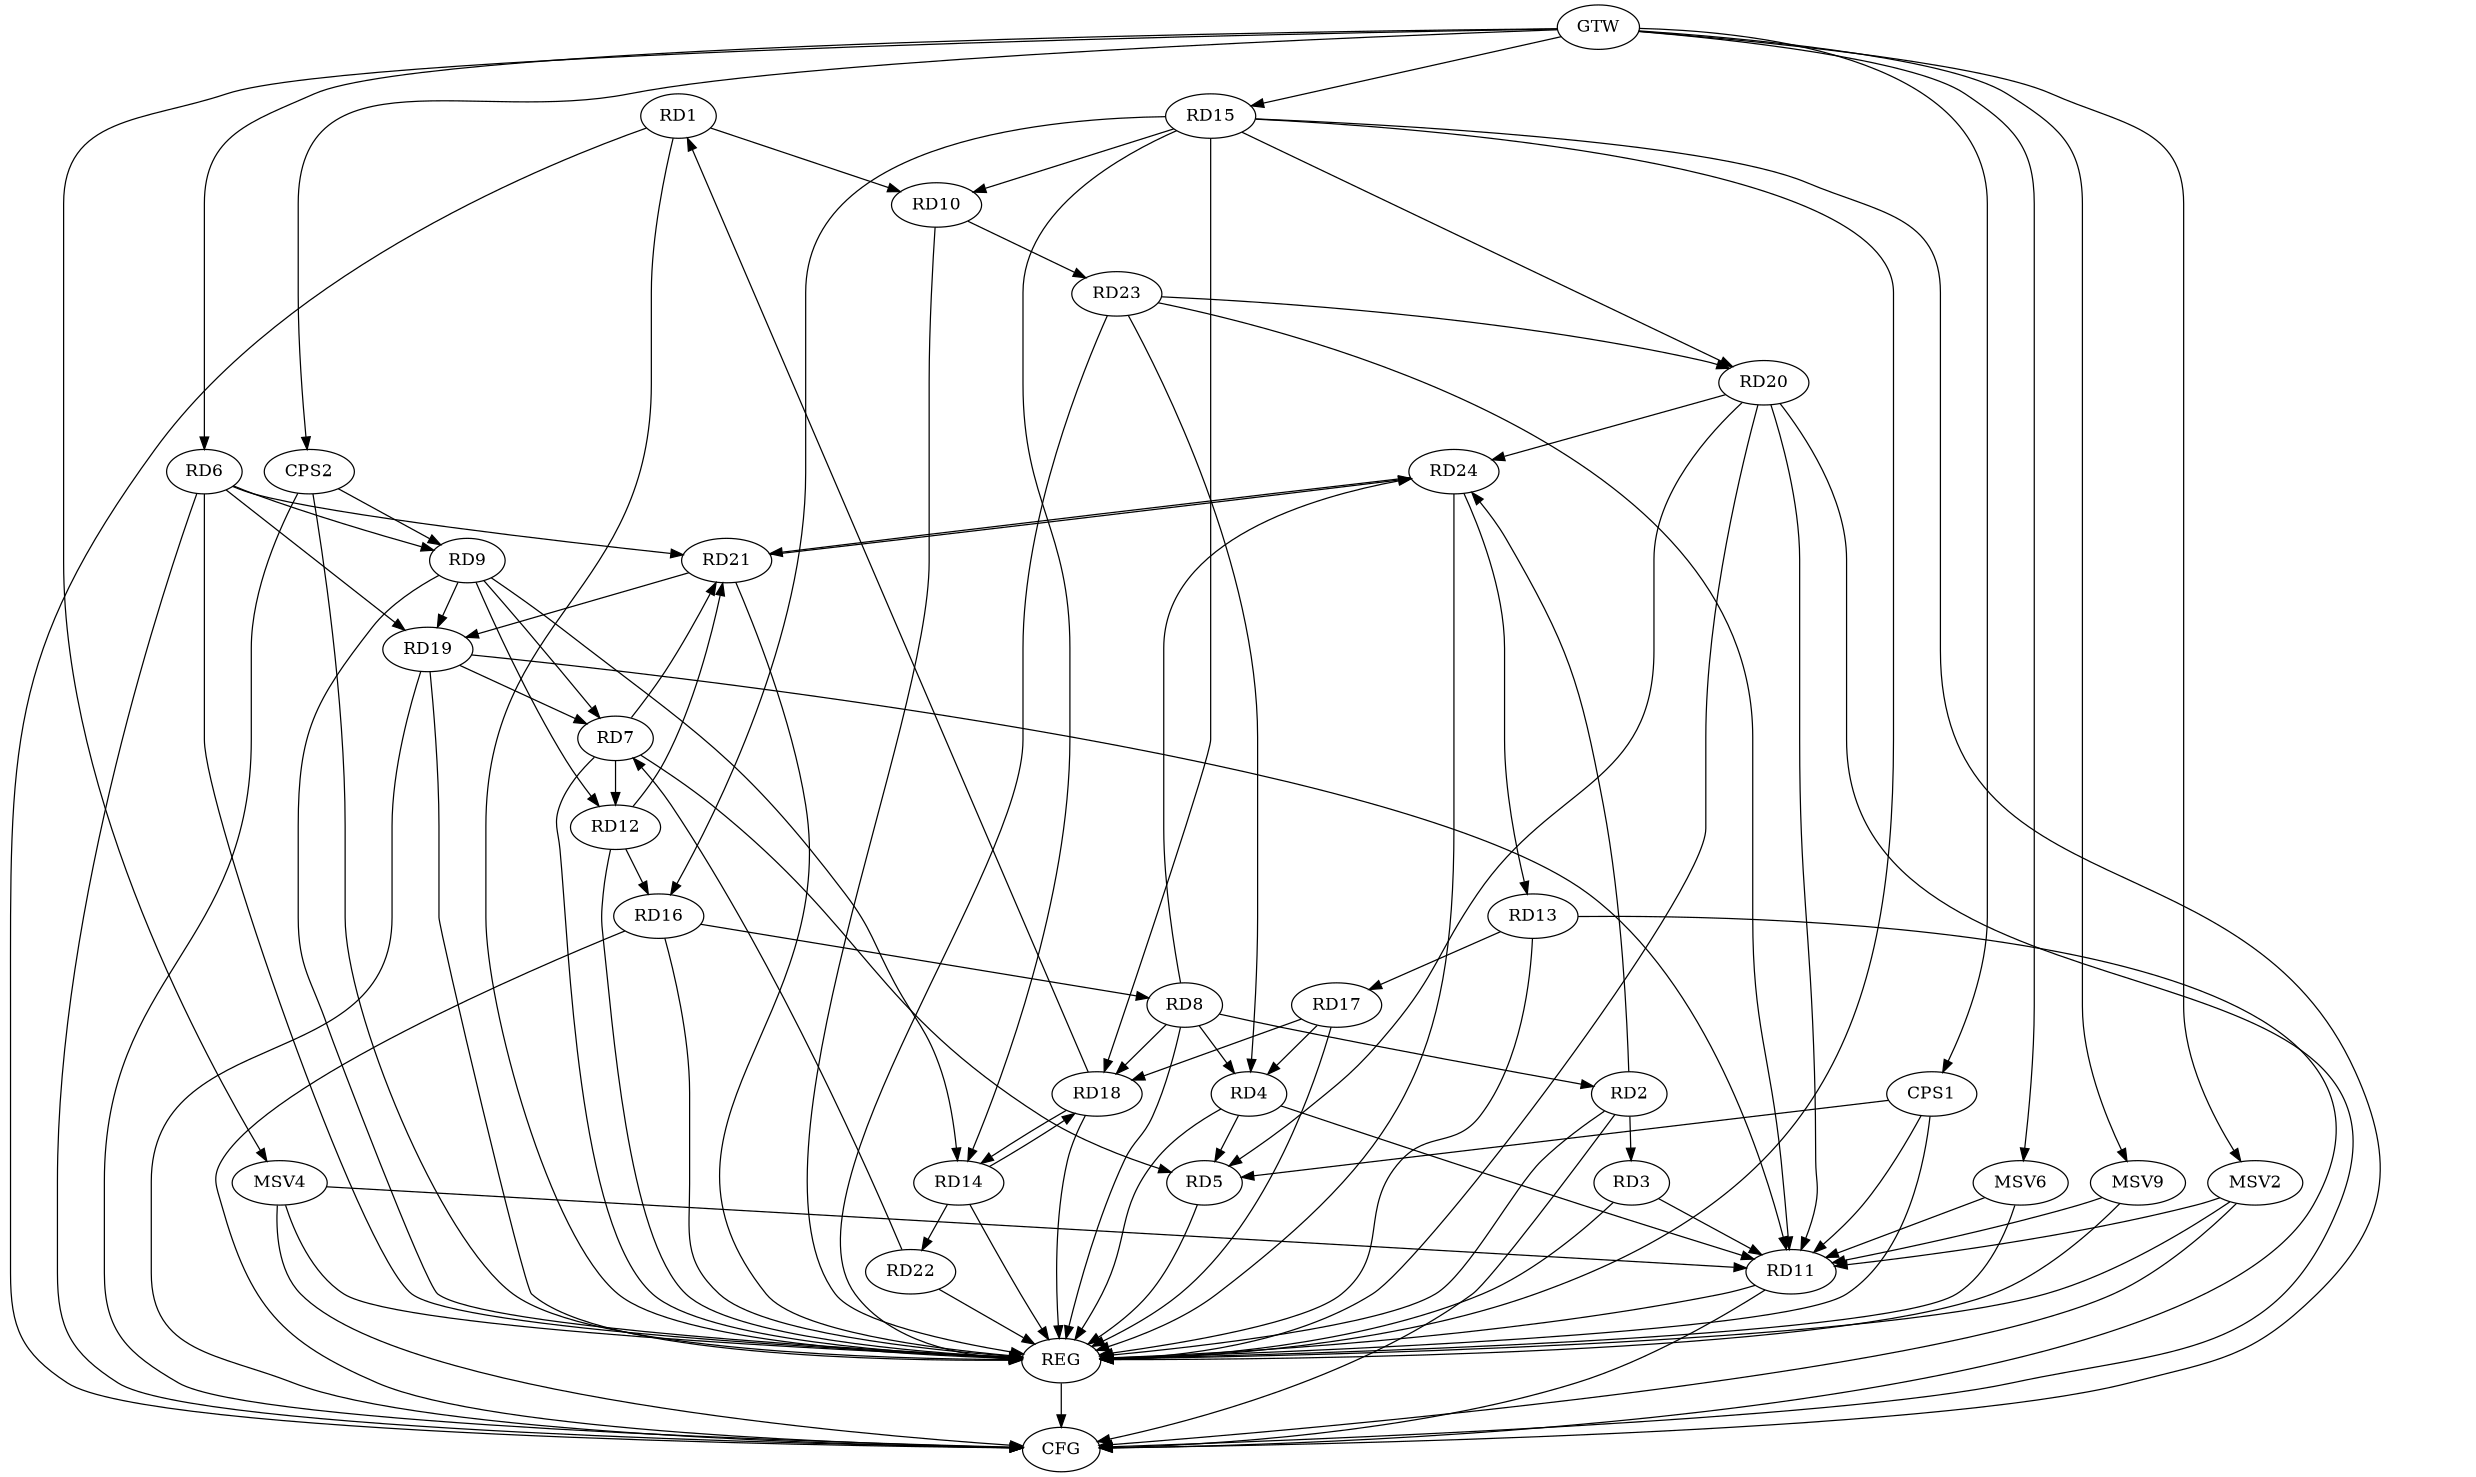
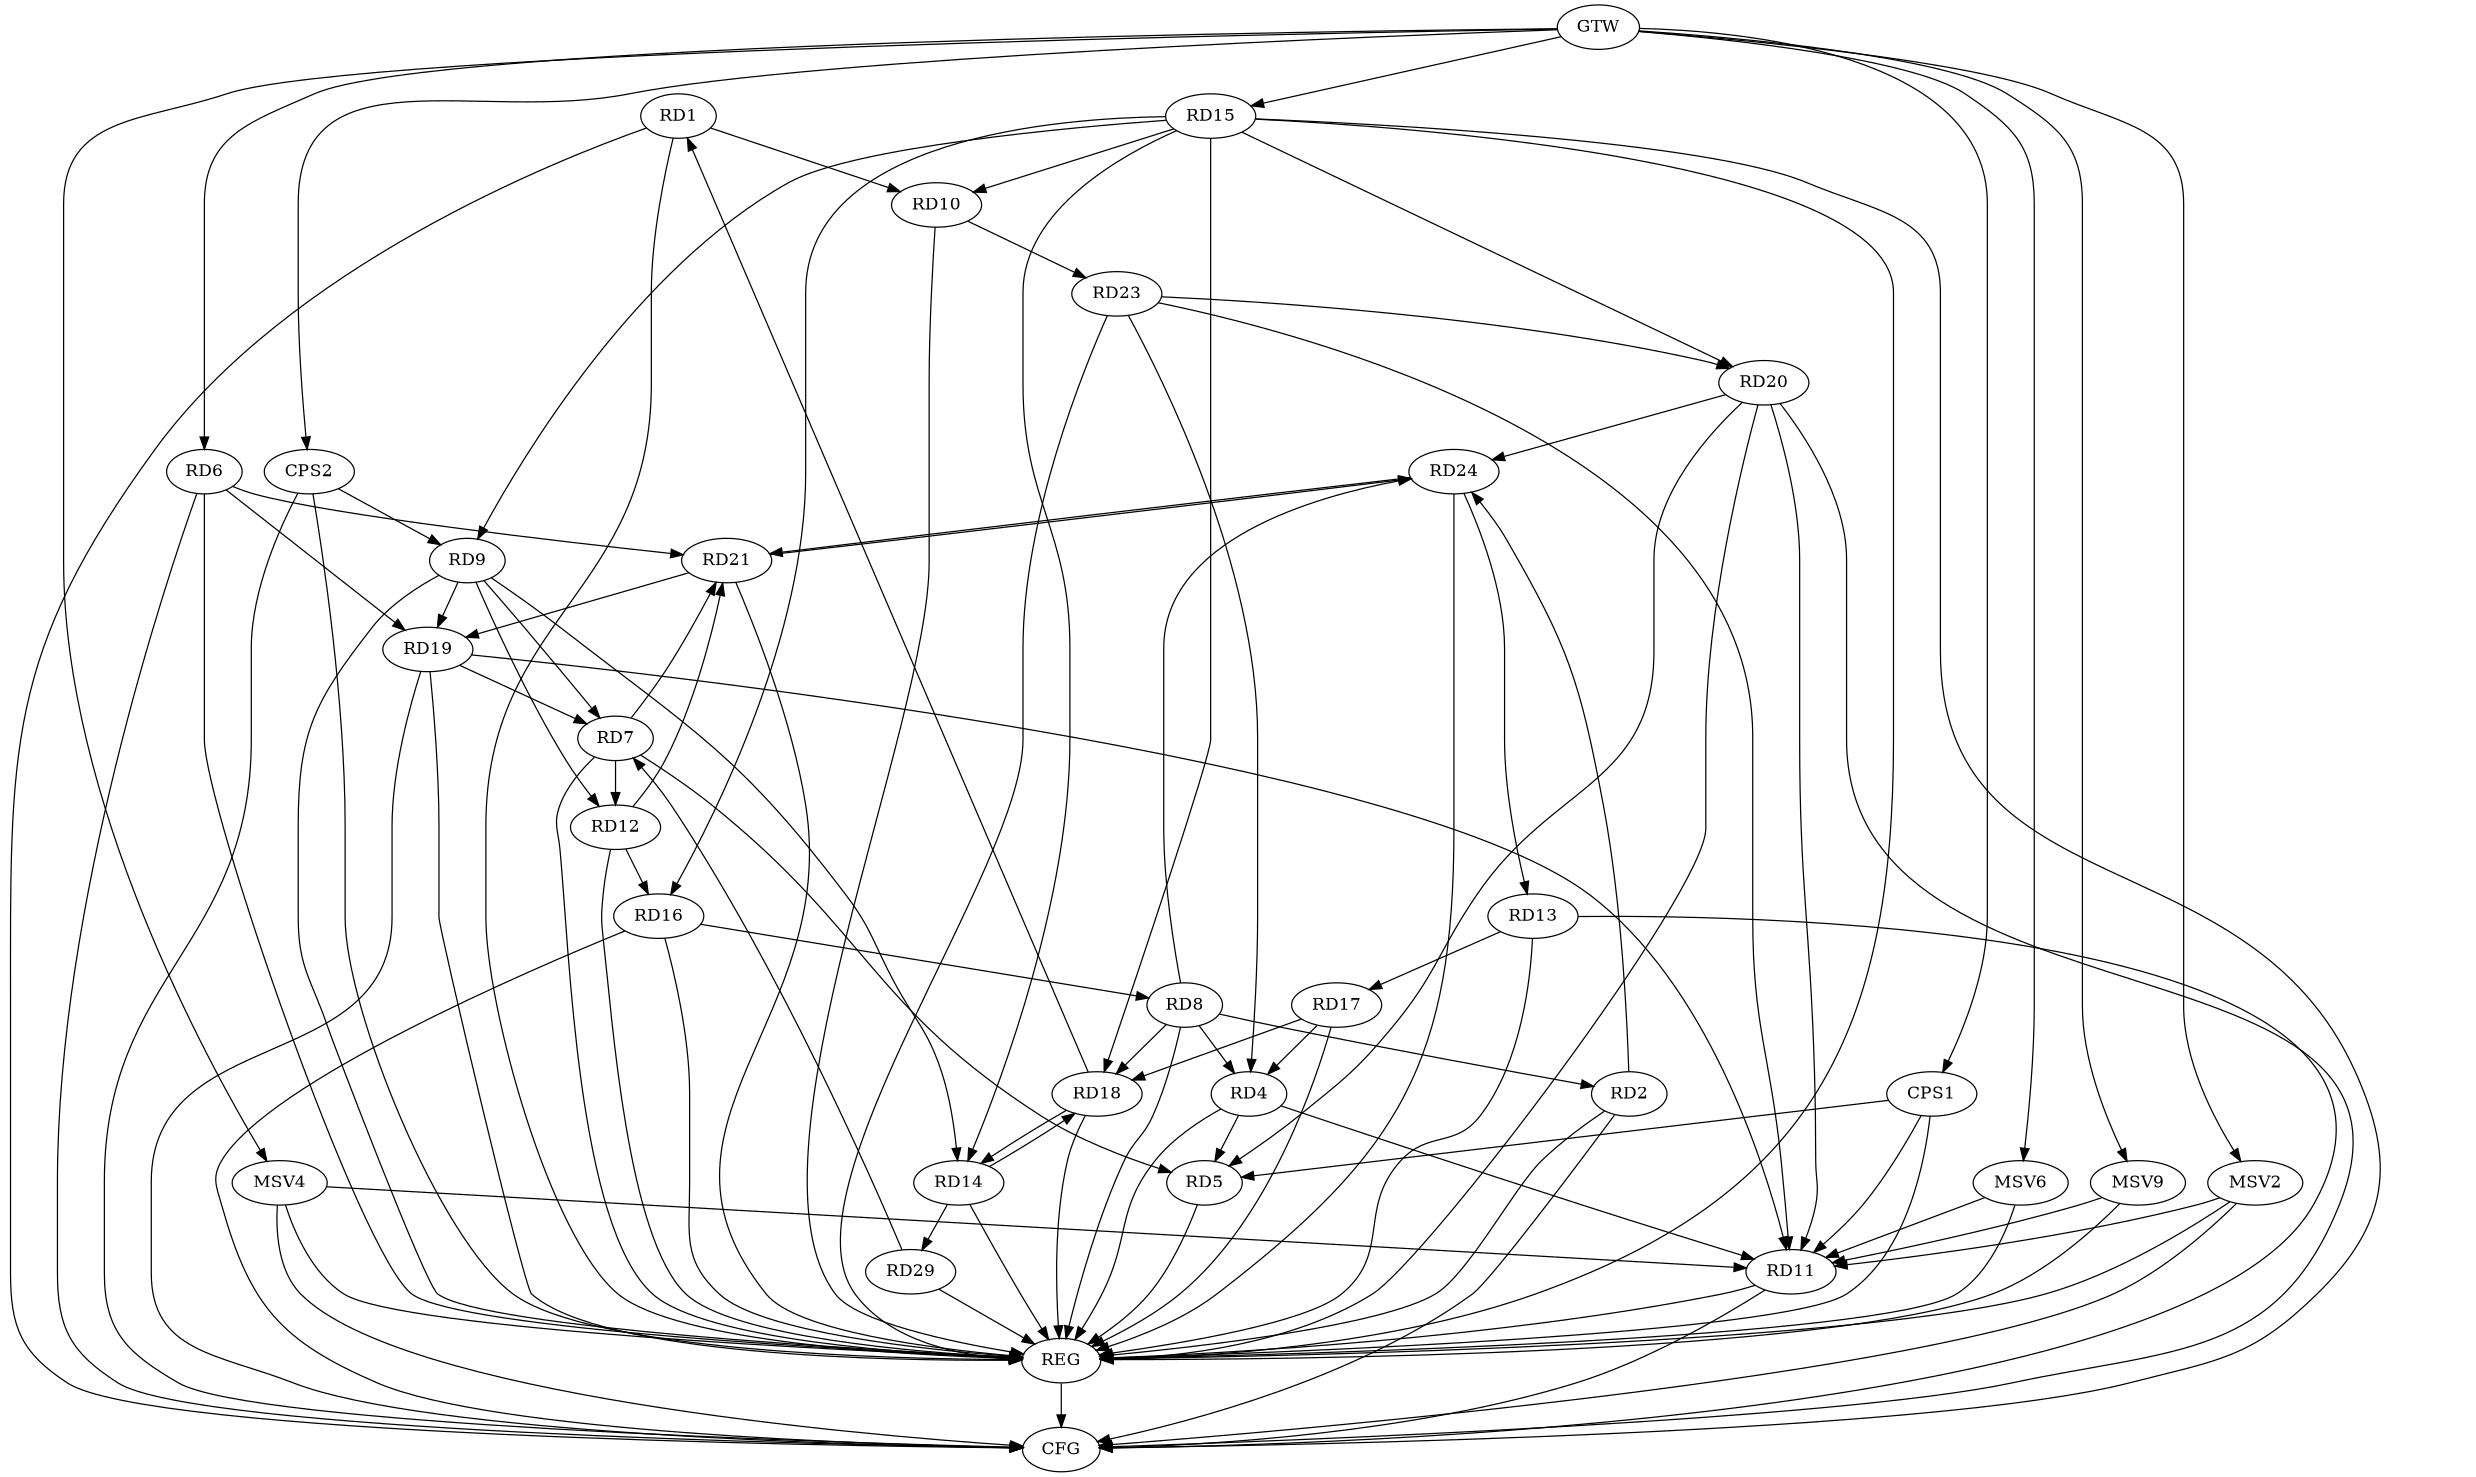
(327, 519) -> (754, 205)
(1632, 1183) -> none
(911, 1272) -> (911, 1272)
